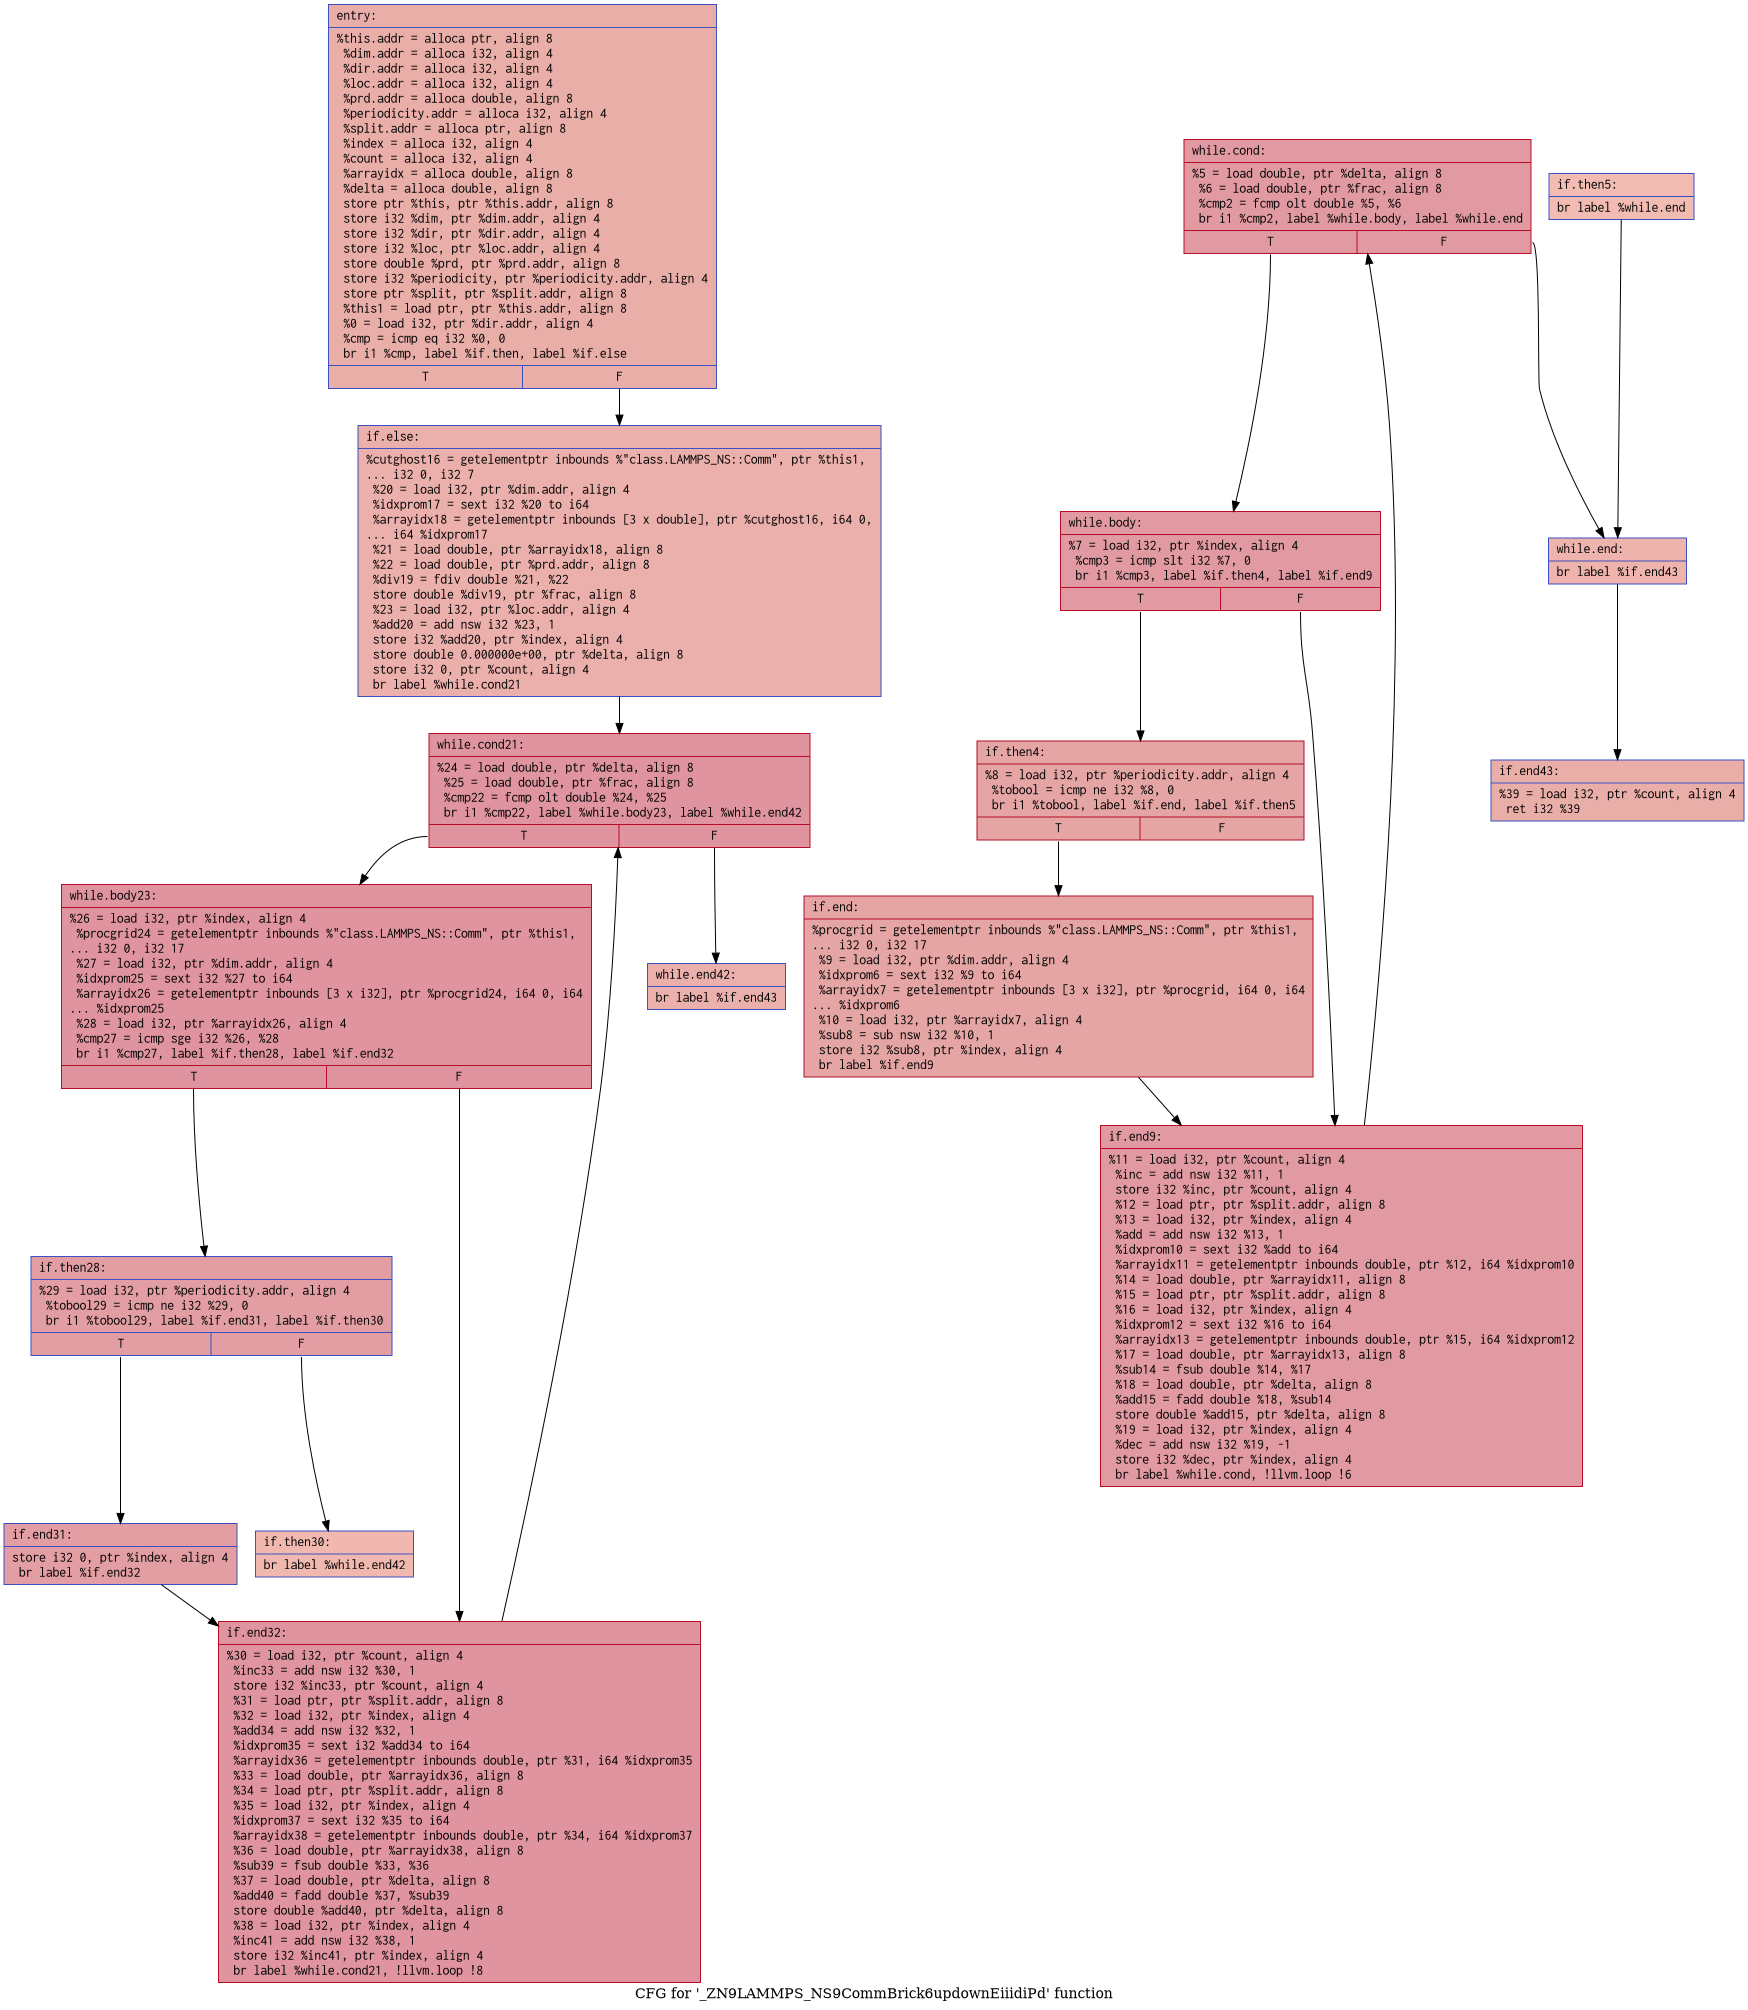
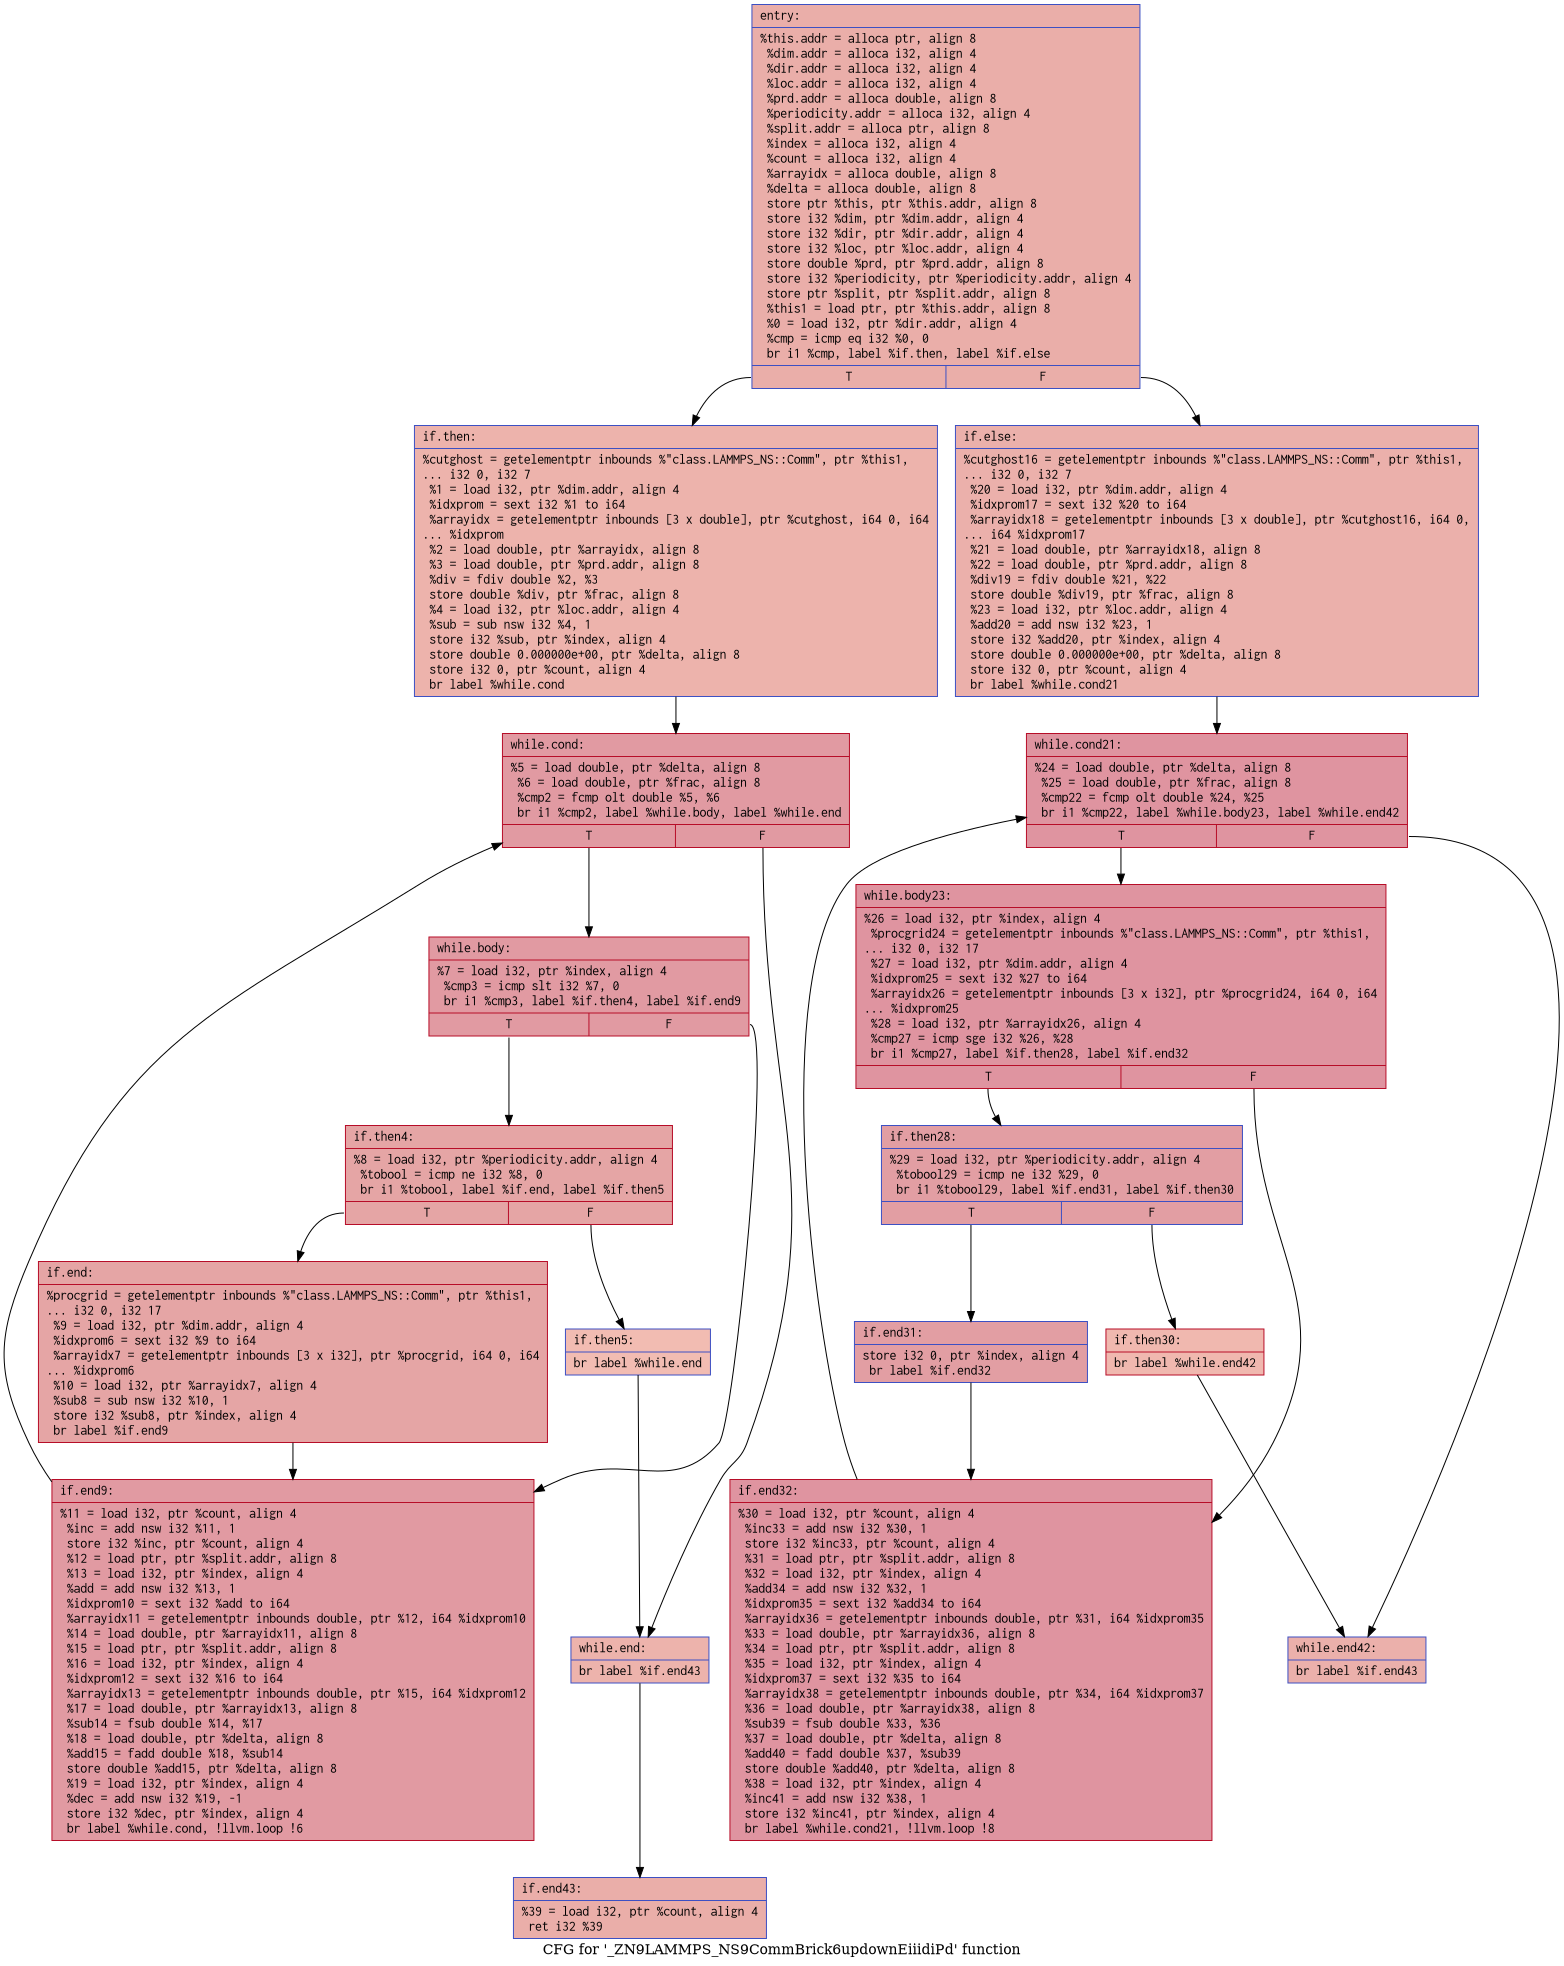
none -> (676, 561)
none -> (600, 1274)
none -> (1268, 1501)
(334, 1554) -> (1185, 1352)
